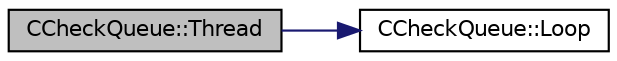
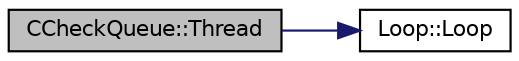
(484, 31) -> (435, 31)
